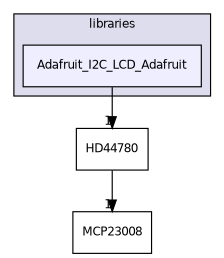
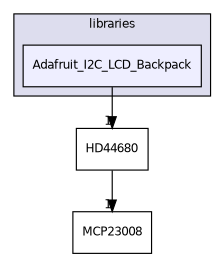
(112, 66) -> (112, 66)
(112, 149) -> (112, 149)
